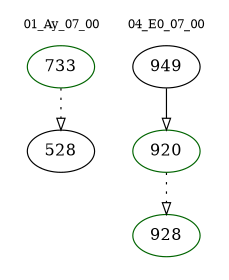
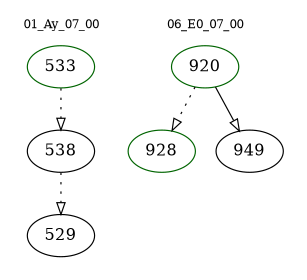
(166, 25) -> (206, 25)
(61, 67) -> (61, 67)
(166, 103) -> (225, 104)
(61, 151) -> (61, 151)
none -> (61, 236)
